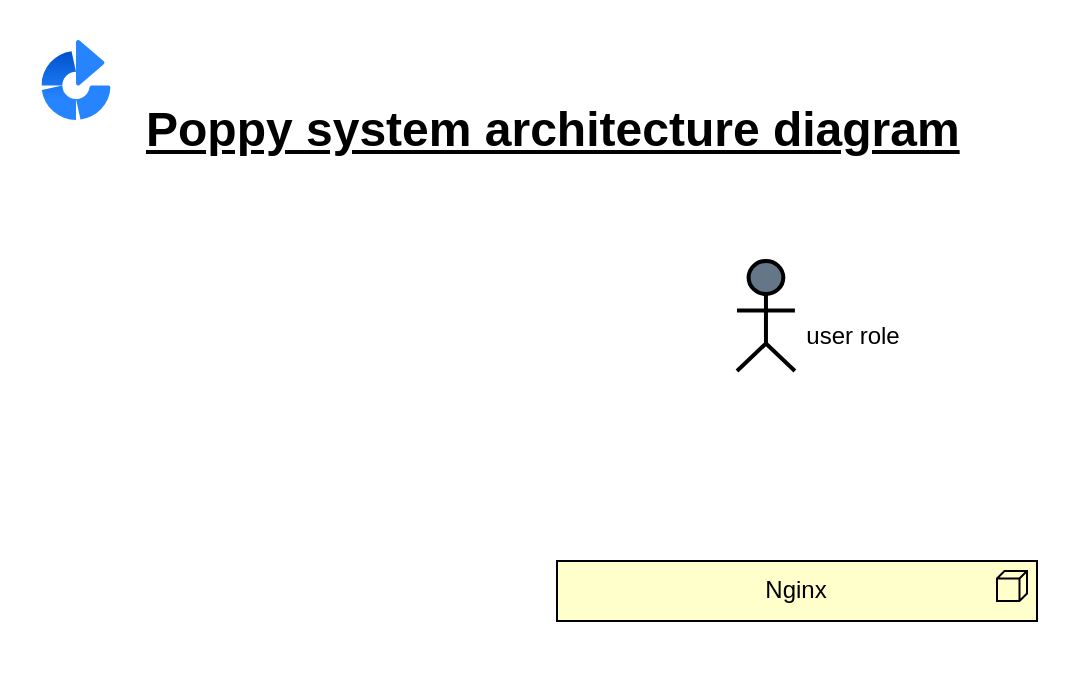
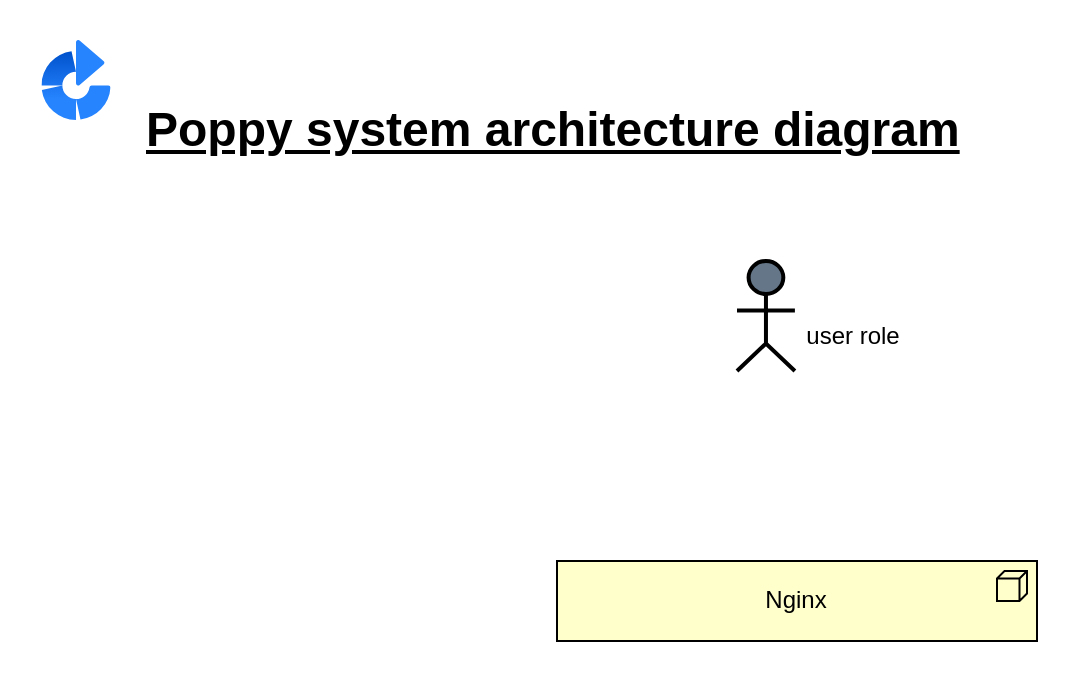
(797, 591) -> (797, 601)
